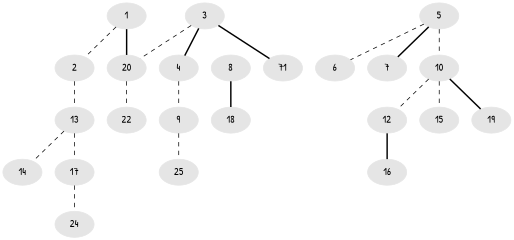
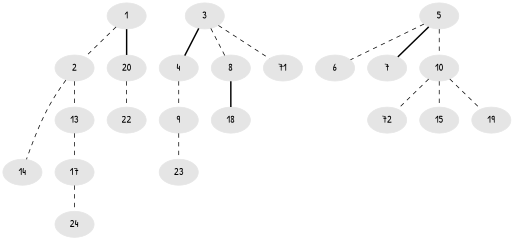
(166, 42) -> (218, 42)
(244, 42) -> (244, 42)
(465, 94) -> (465, 94)
(387, 120) -> (387, 120)
(49, 146) -> (43, 118)
(179, 172) -> (179, 172)
(387, 172) -> none
